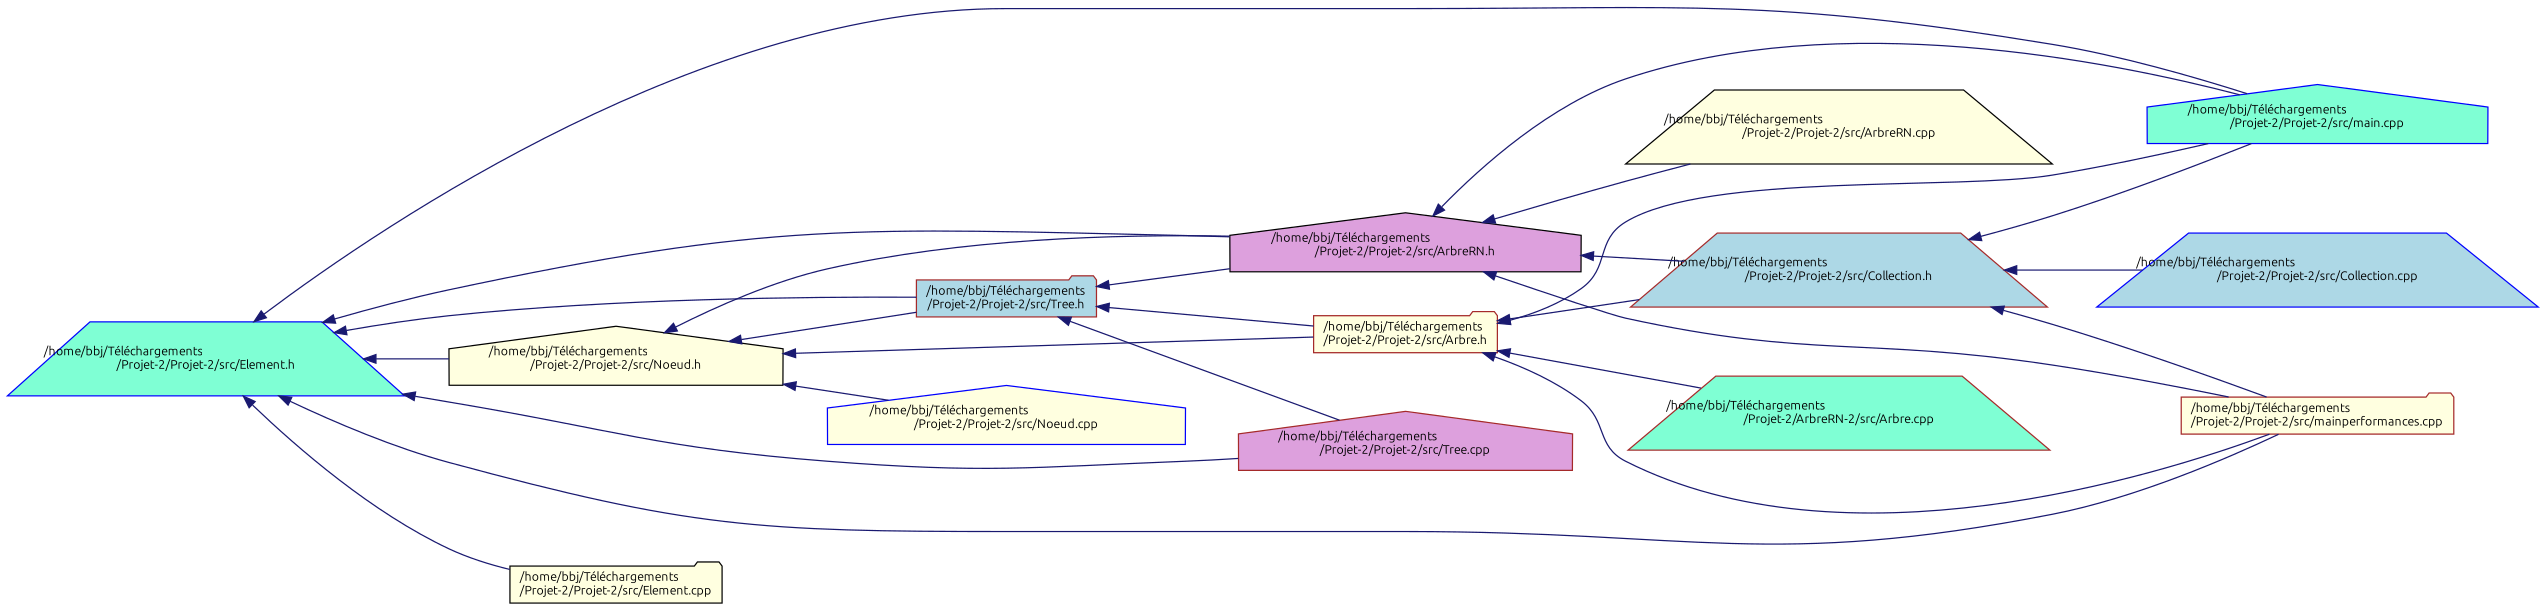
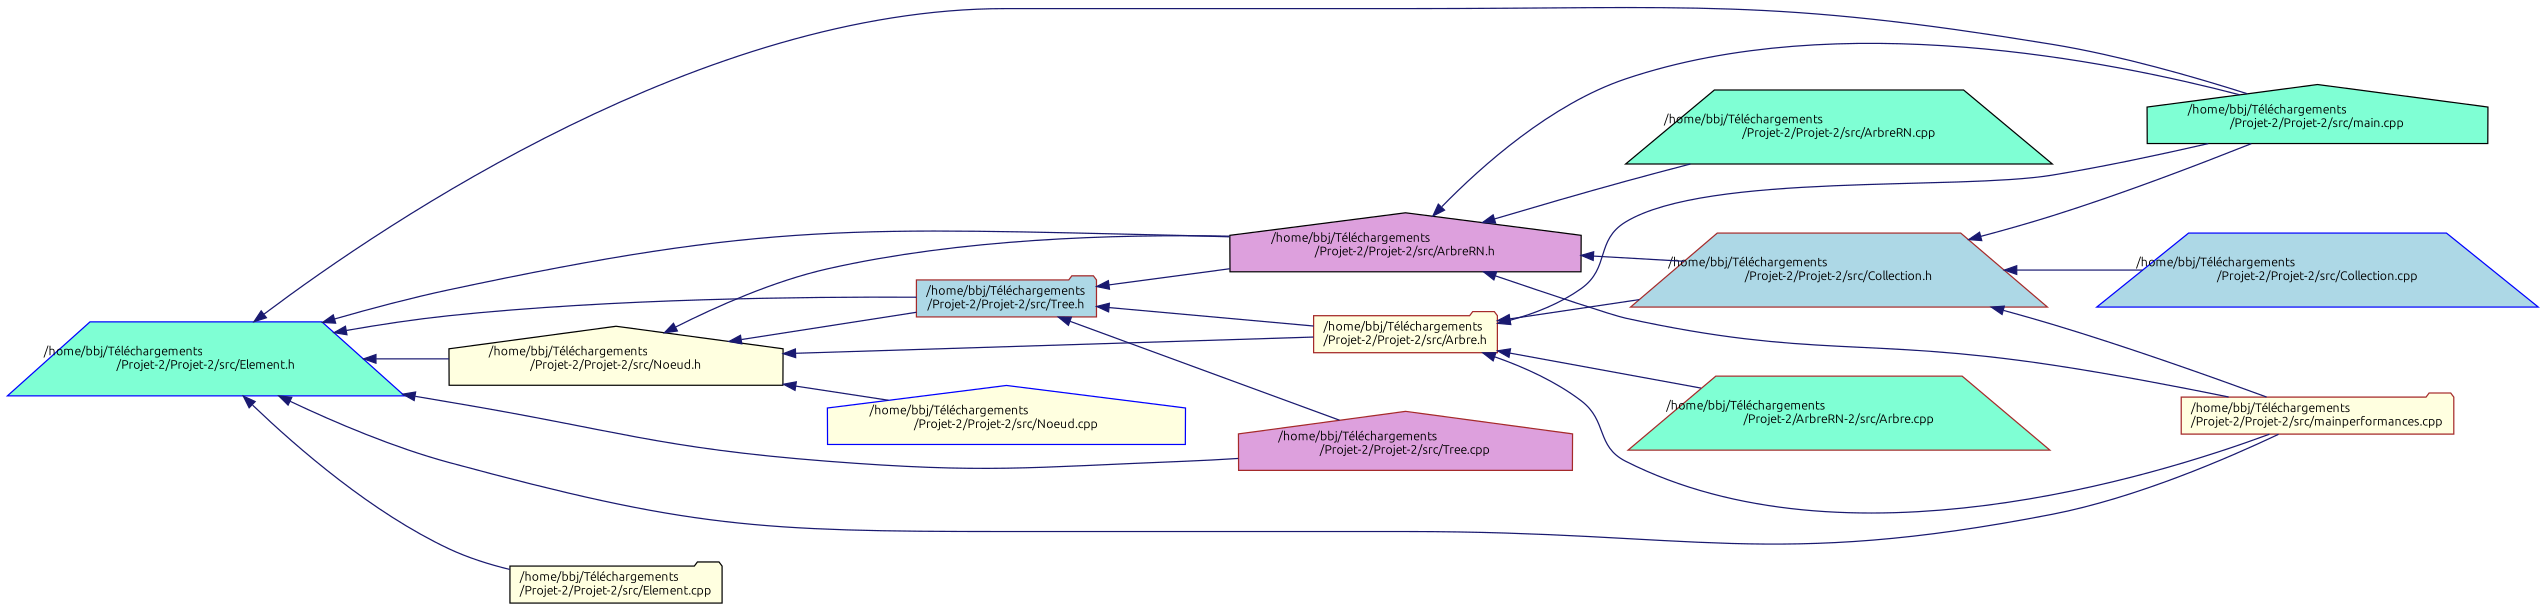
(2318, 117) -> (2318, 117)
(1839, 127) -> (1839, 127)
